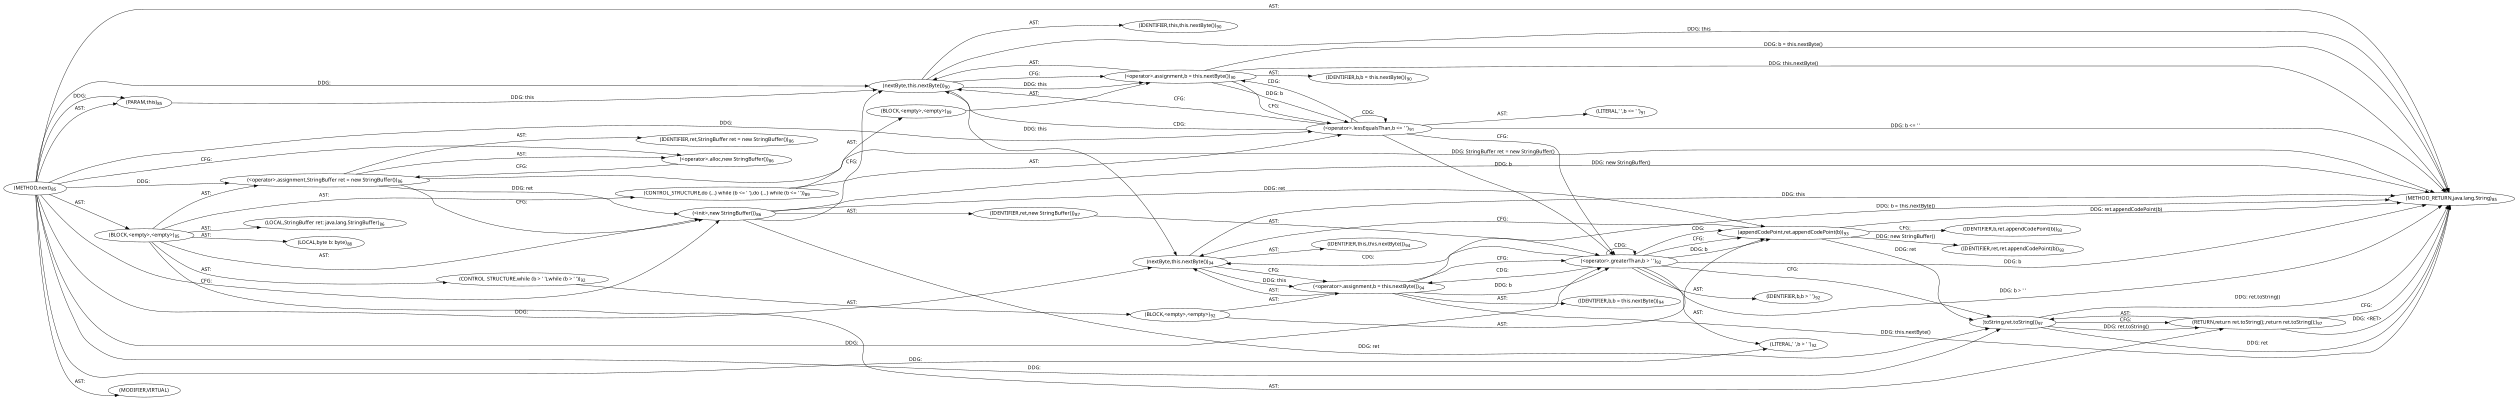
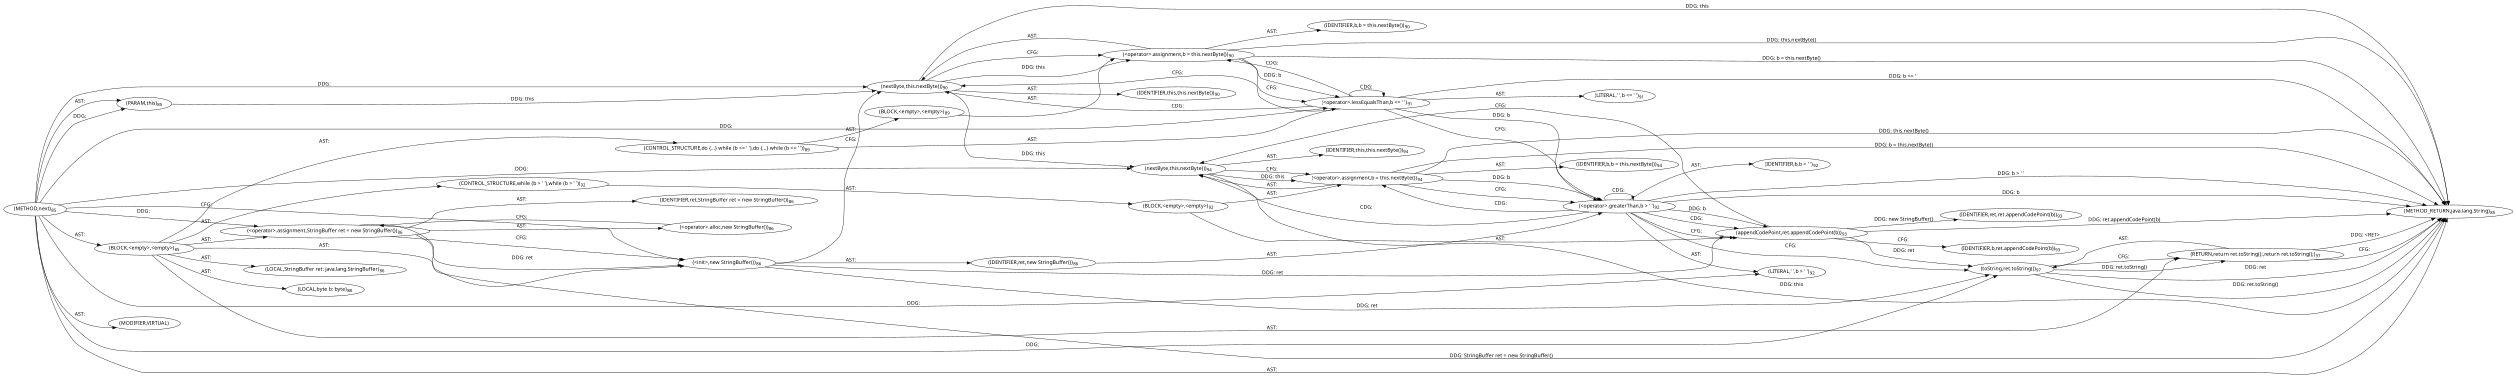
(366, 148) -> none
(1599, 166) -> none
(1078, 213) -> (1076, 262)
(781, 346) -> none
